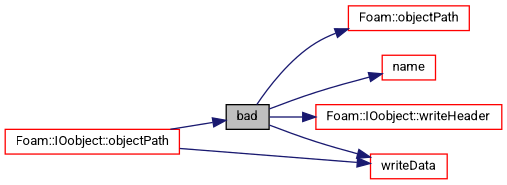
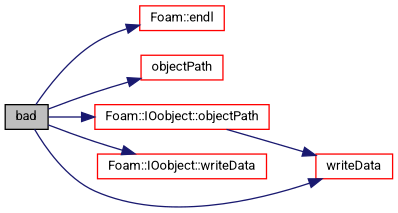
(409, 18) -> (182, 18)
(409, 68) -> (182, 68)
(409, 117) -> (182, 166)
(192, 126) -> (65, 117)
